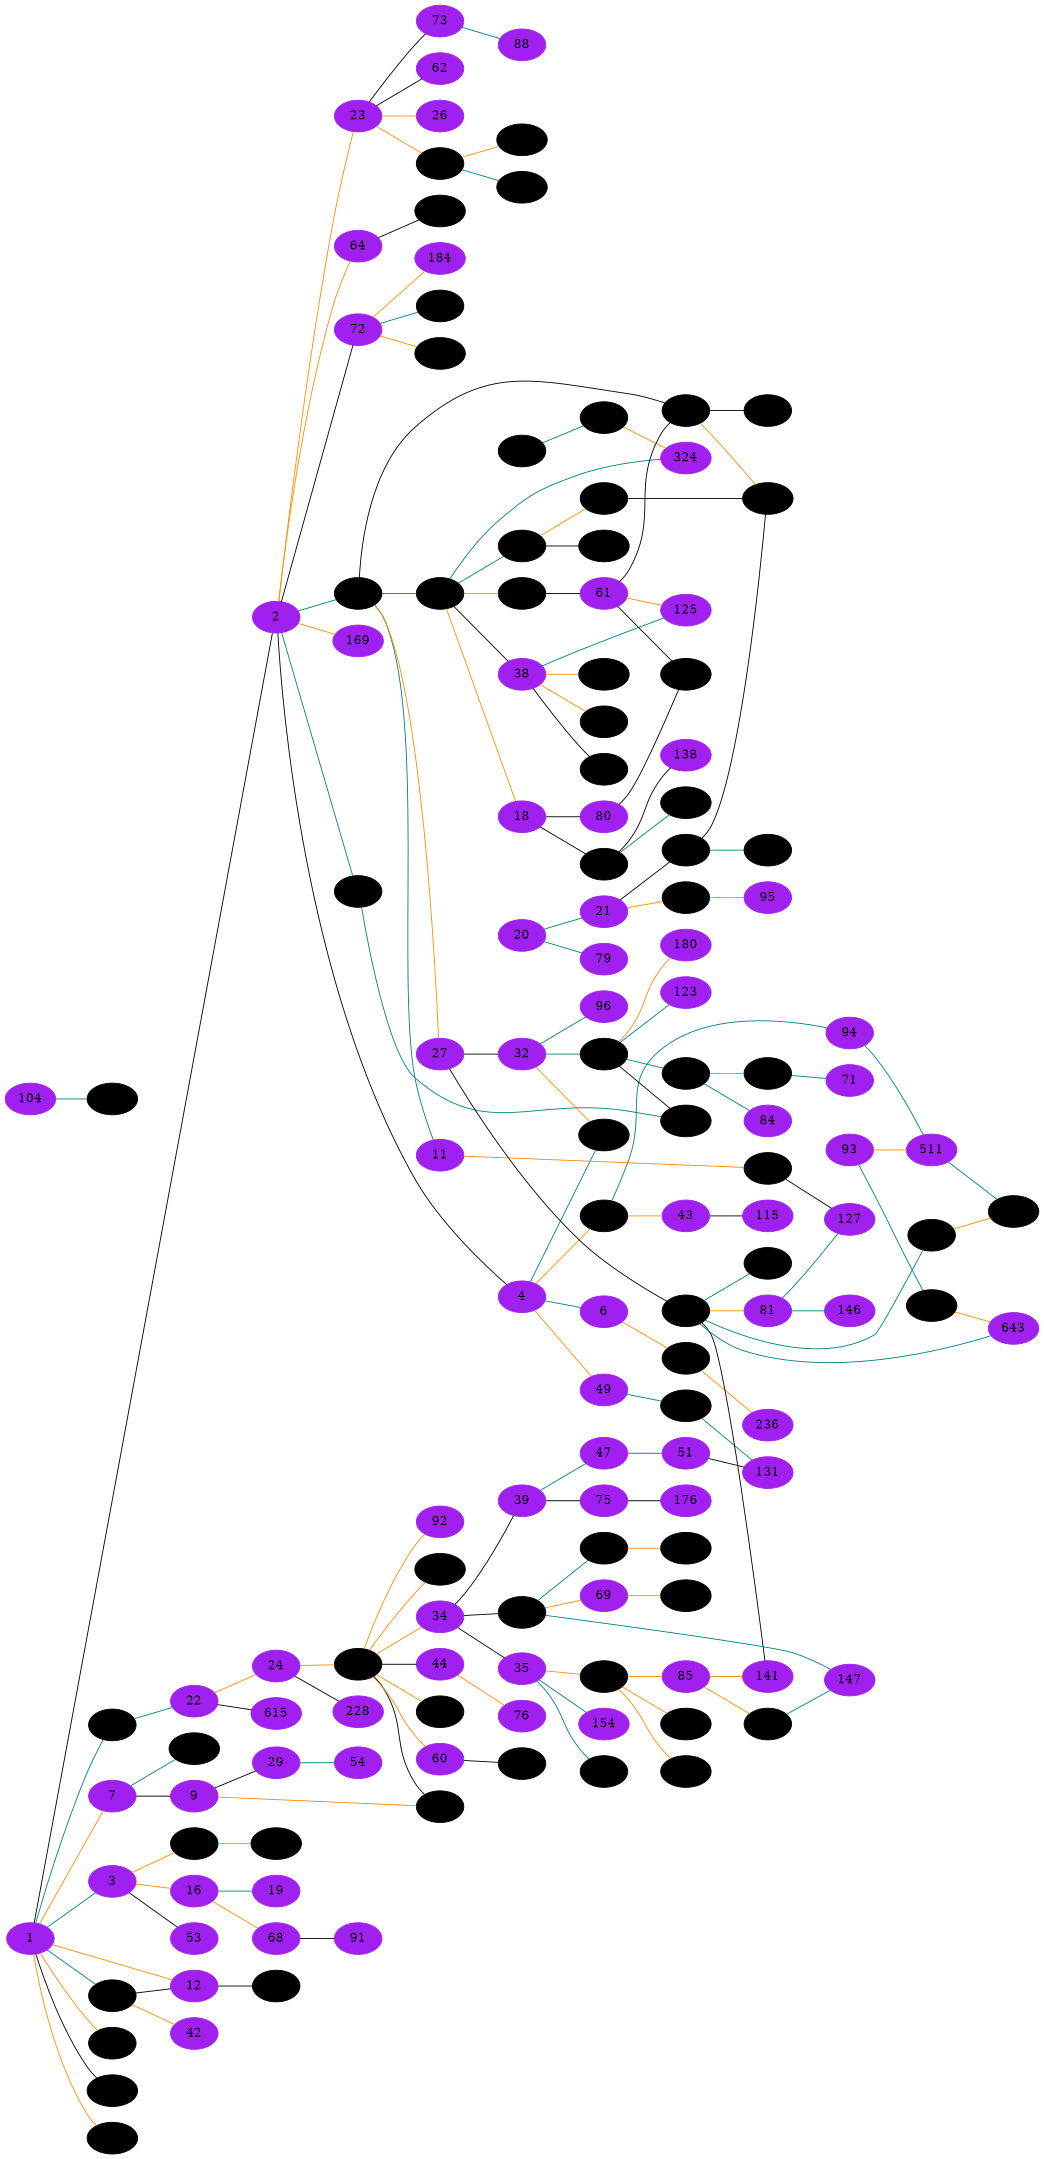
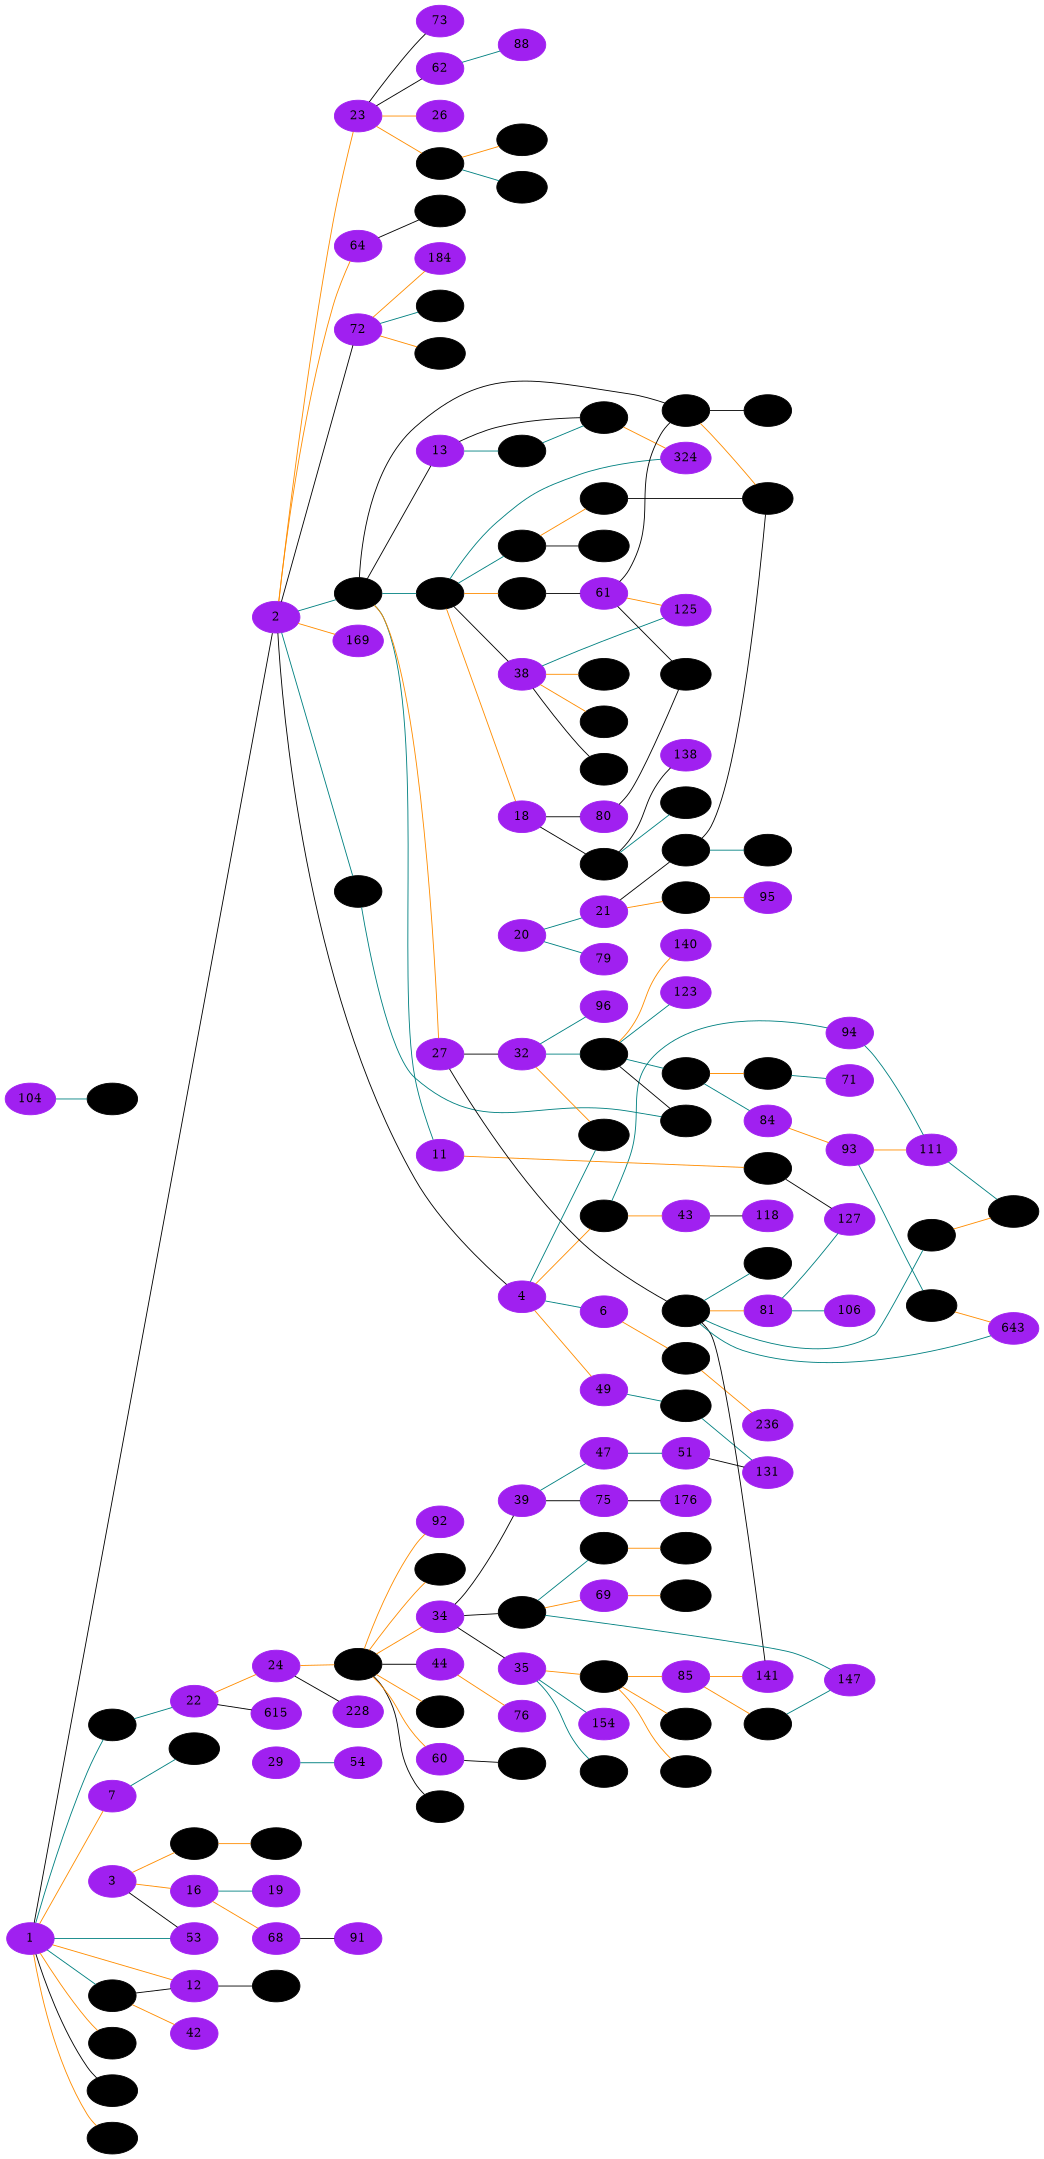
(481, 33) -> (481, 57)
none -> (440, 451)
(686, 945) -> (686, 945)
none -> (809, 1135)
(932, 1150) -> (932, 1150)
(768, 1216) -> (768, 1216)
(850, 1311) -> (850, 1311)
(194, 1796) -> none
(71, 1910) -> (112, 1939)
